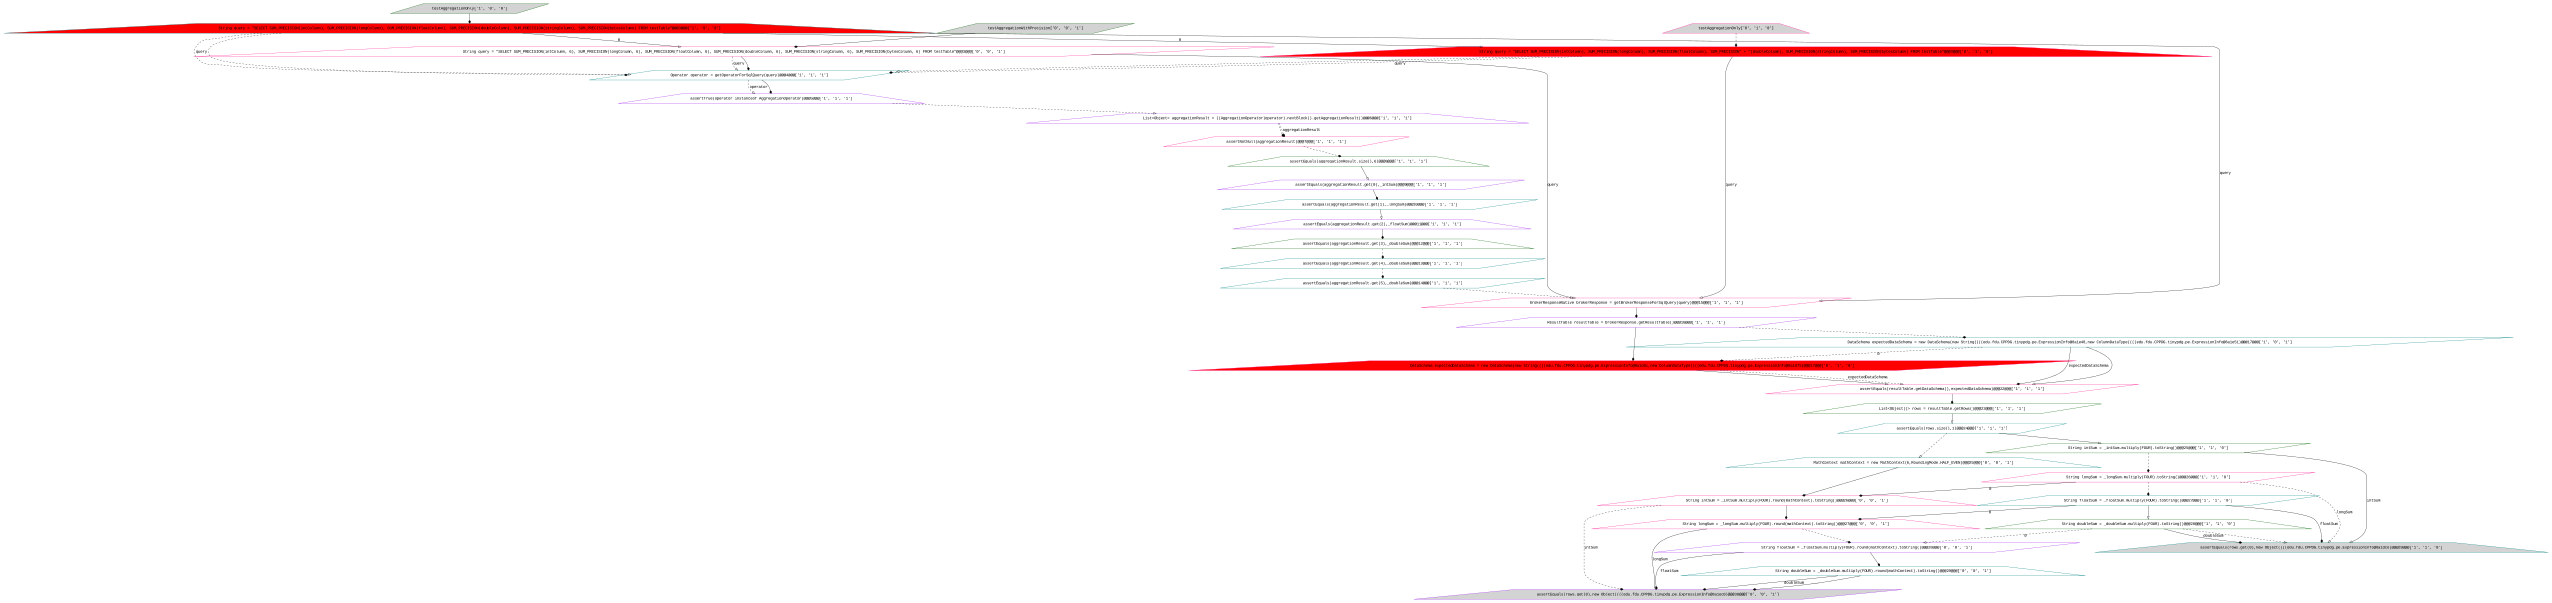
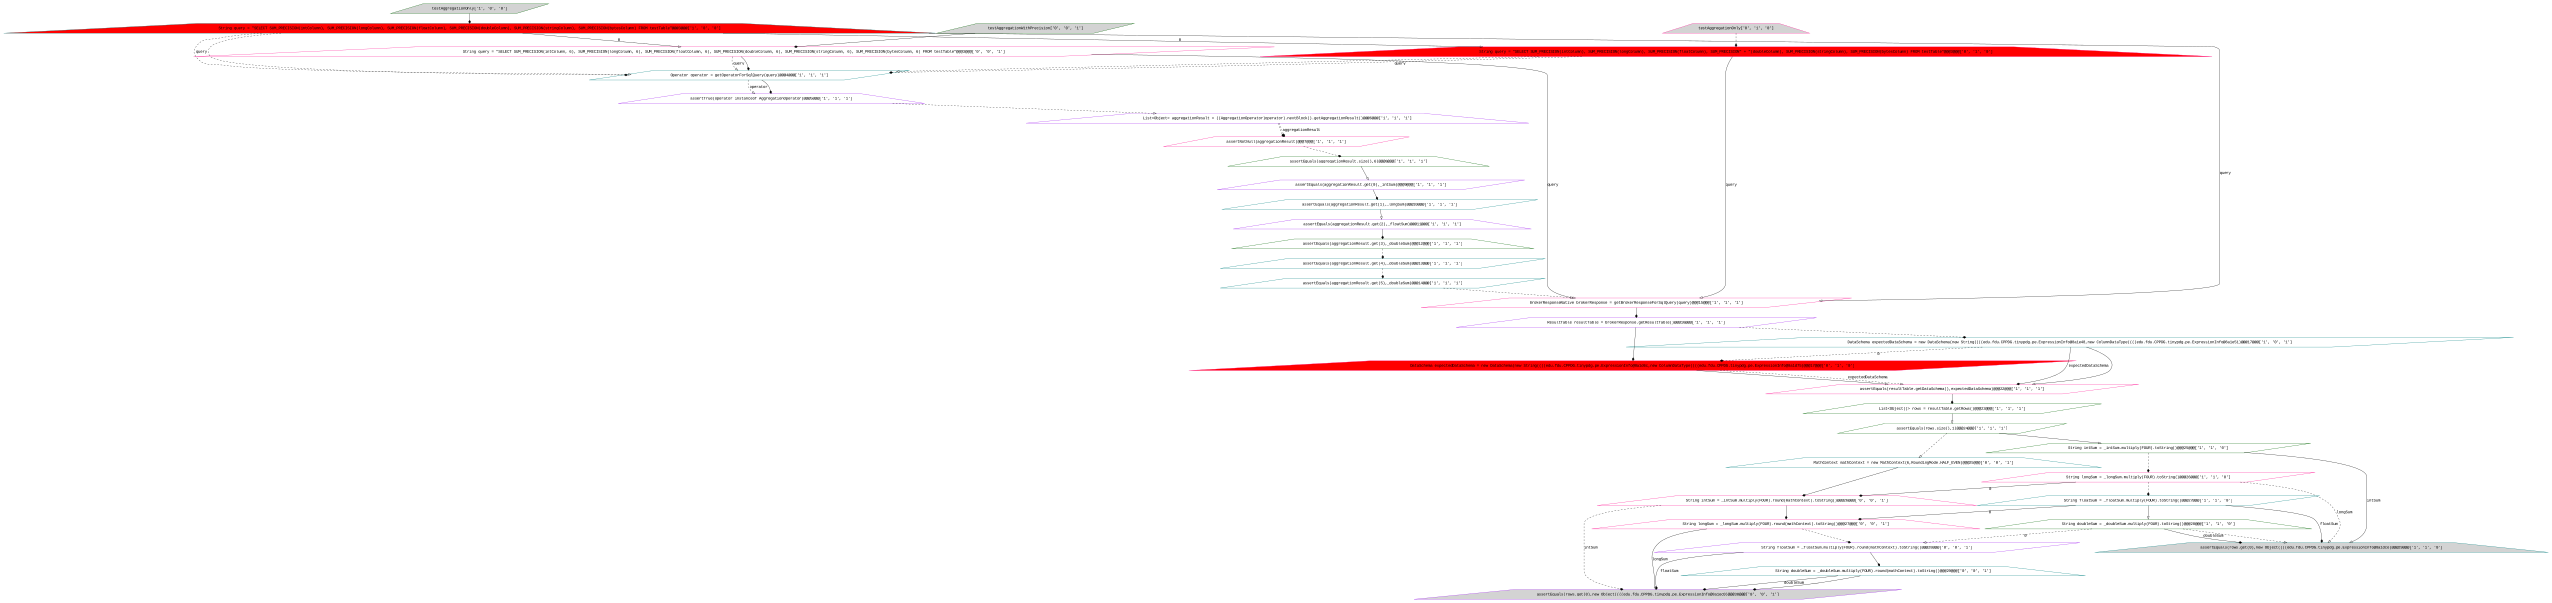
(1952, 428) -> (1952, 428)
